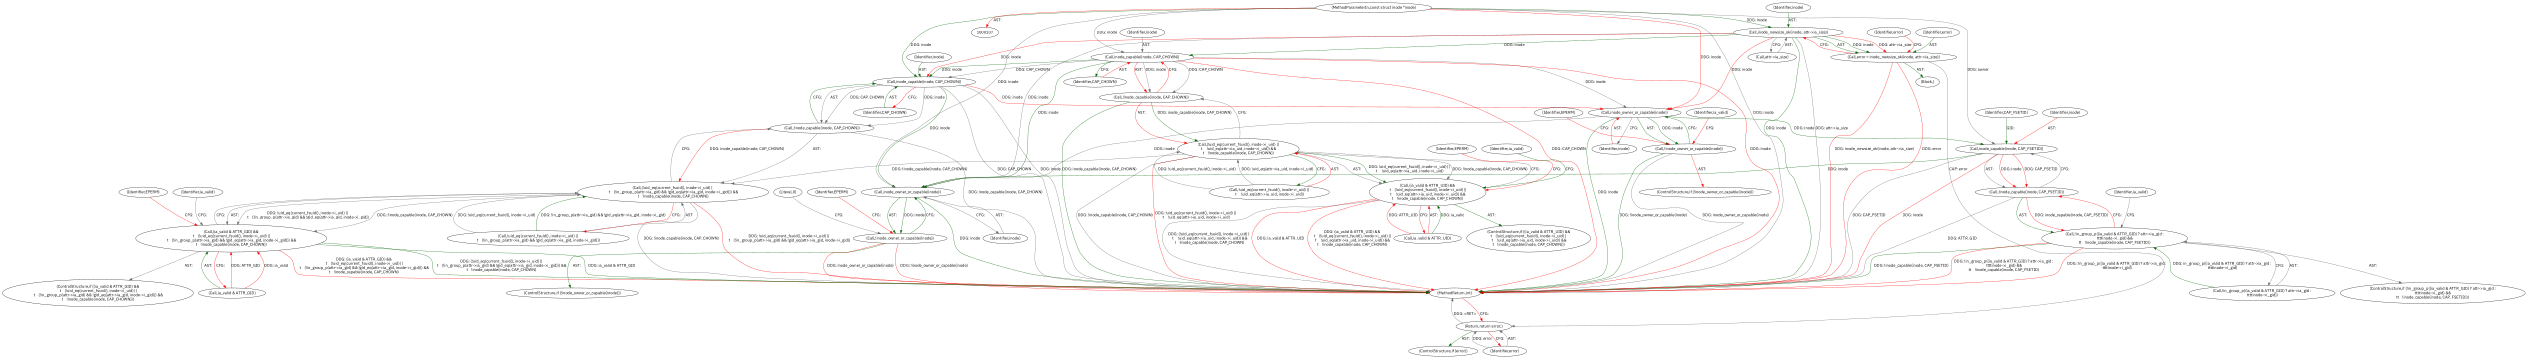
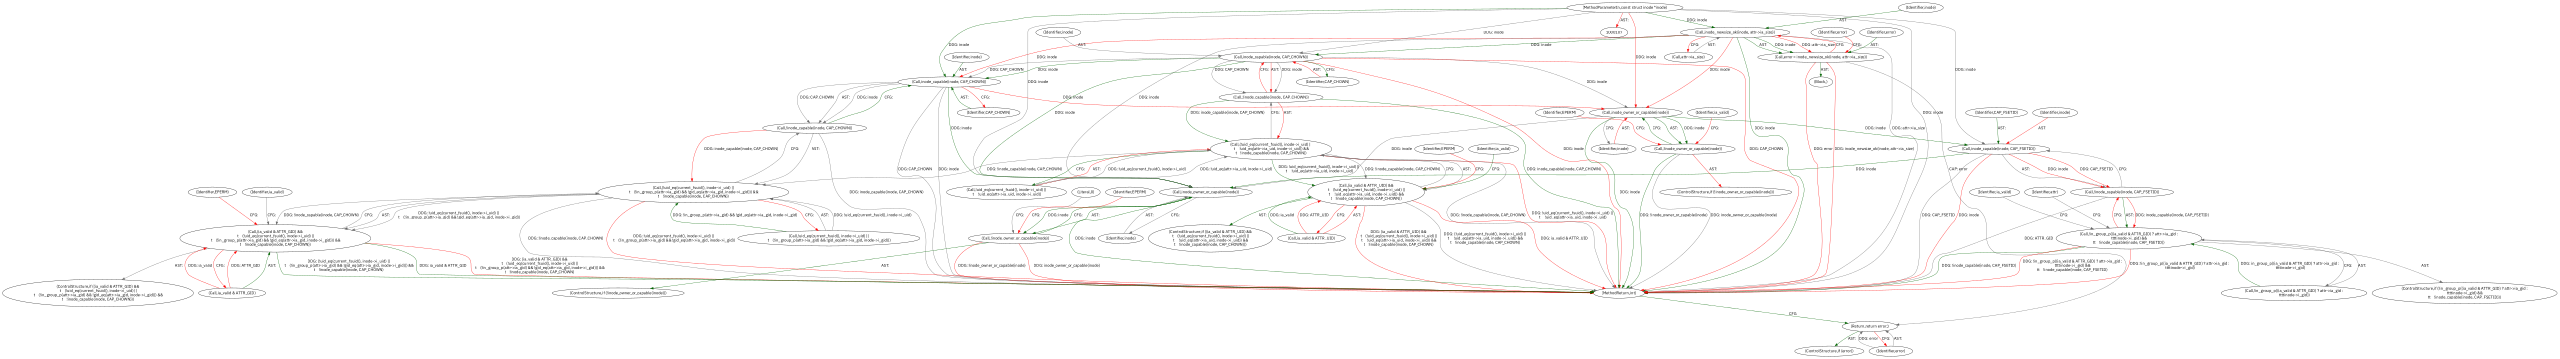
(1773, 42) -> (1695, 40)
(1978, 70) -> (1965, 70)
(2011, 128) -> (2002, 128)
none -> (2045, 192)
(1473, 307) -> (1742, 310)
(1453, 314) -> none
